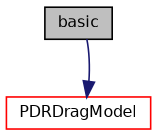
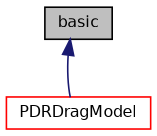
(89, 60) -> (68, 76)
